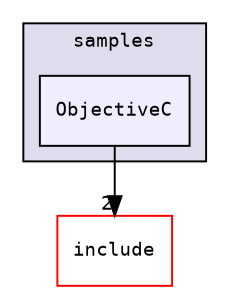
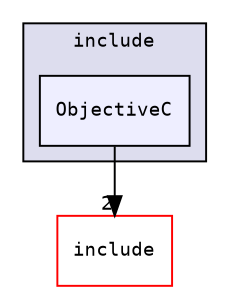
(115, 42) -> (115, 42)
